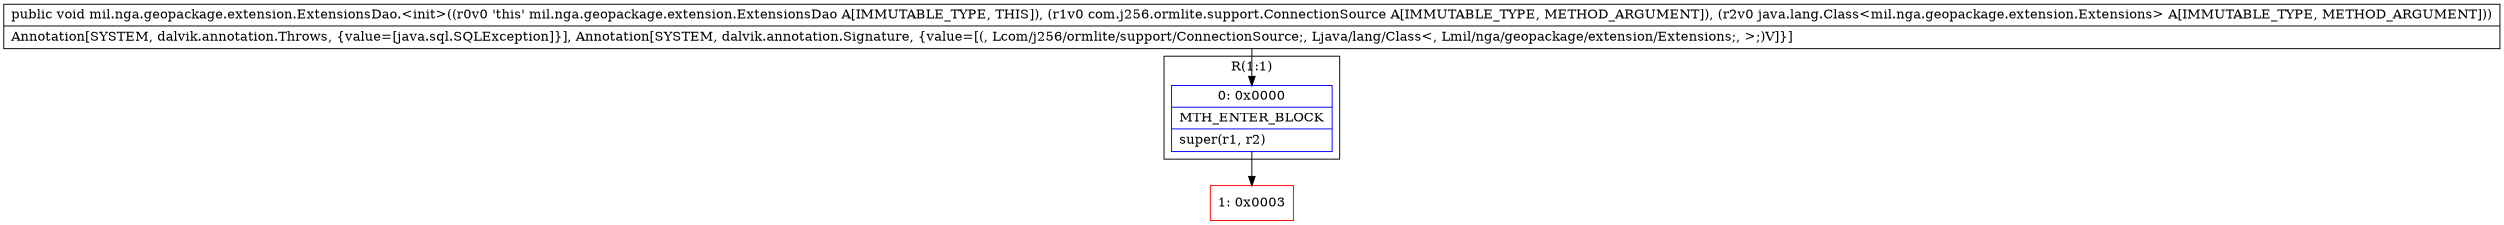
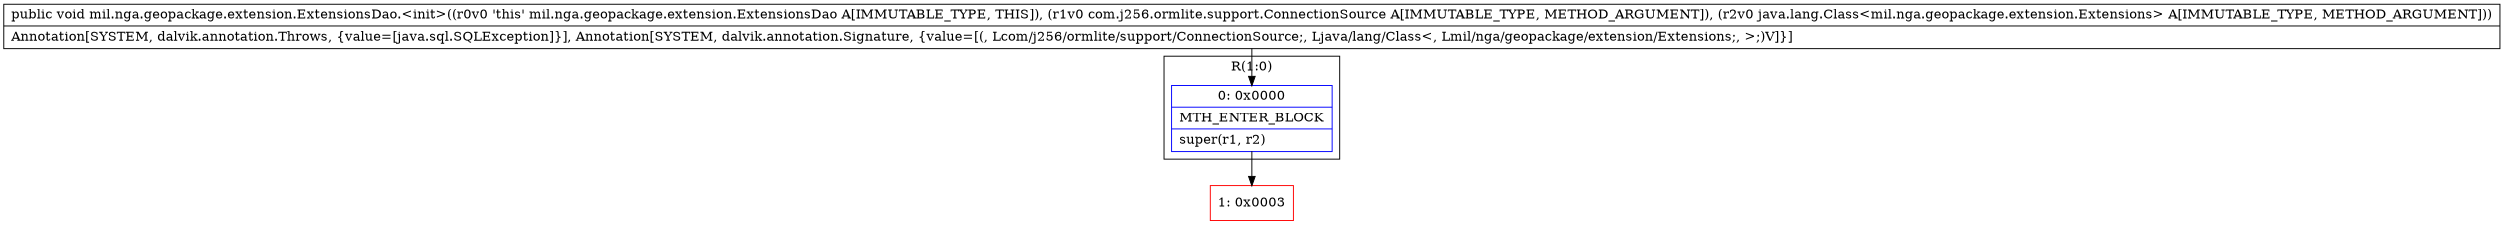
(1252, 67) -> (1252, 67)
